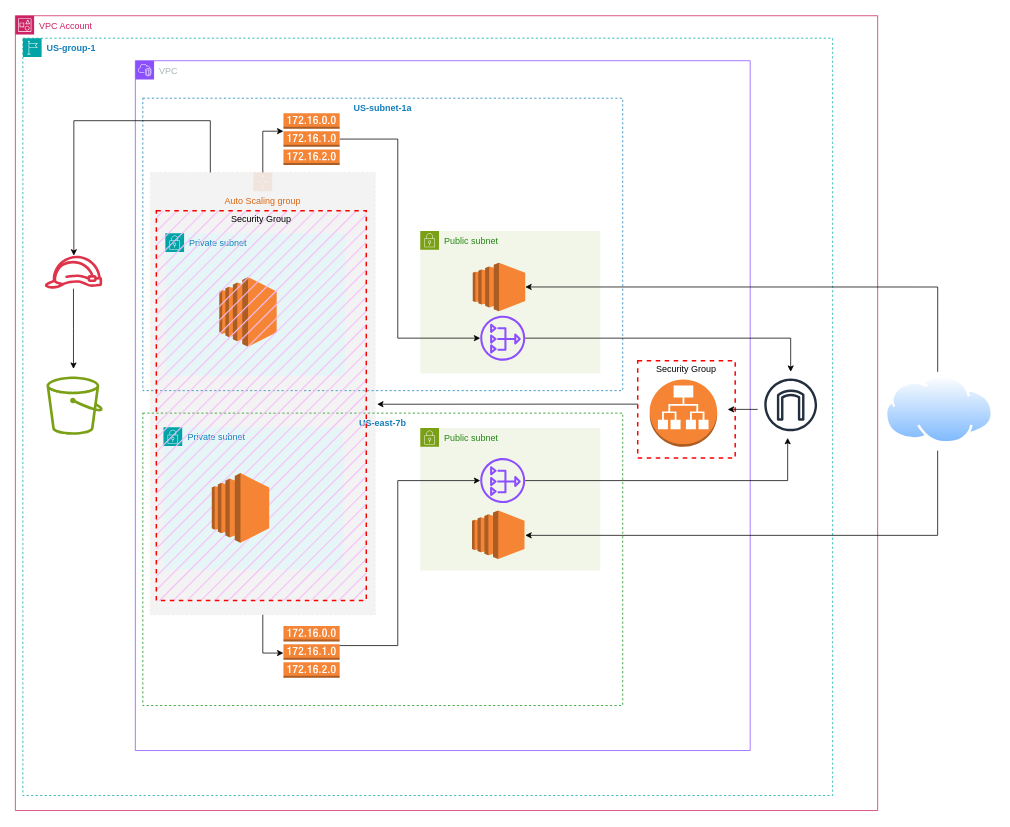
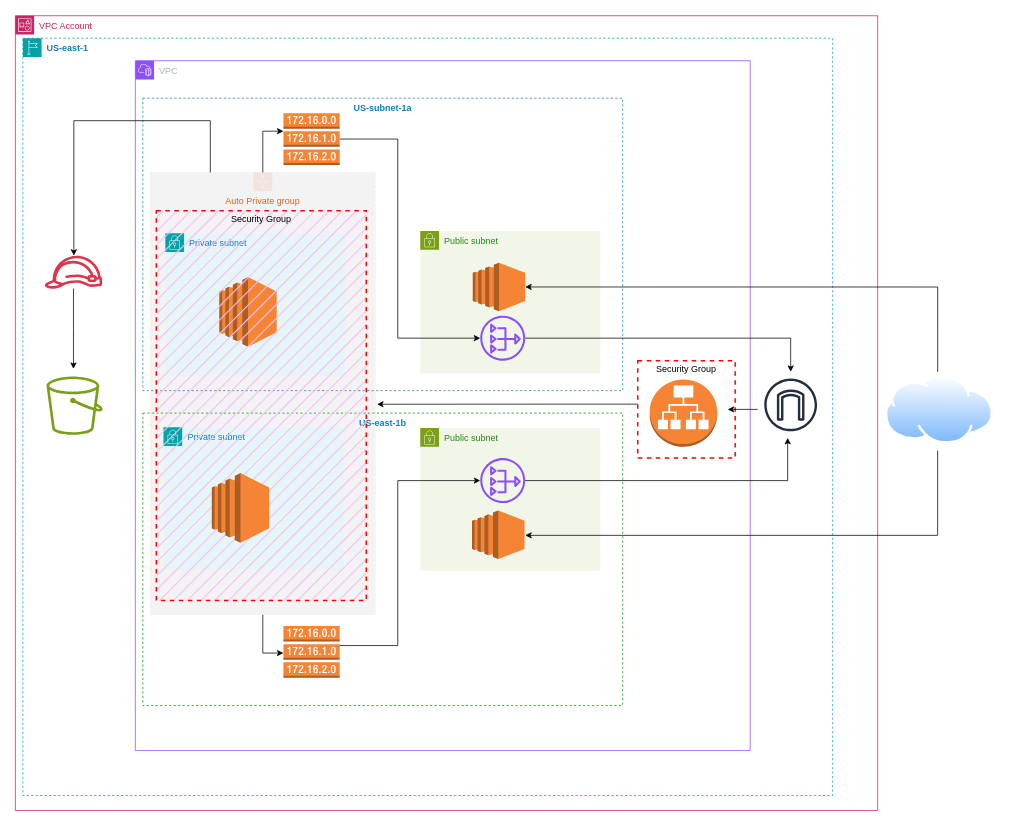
(72, 49) -> (70, 49)
(263, 202) -> (263, 202)
(383, 424) -> (383, 424)
